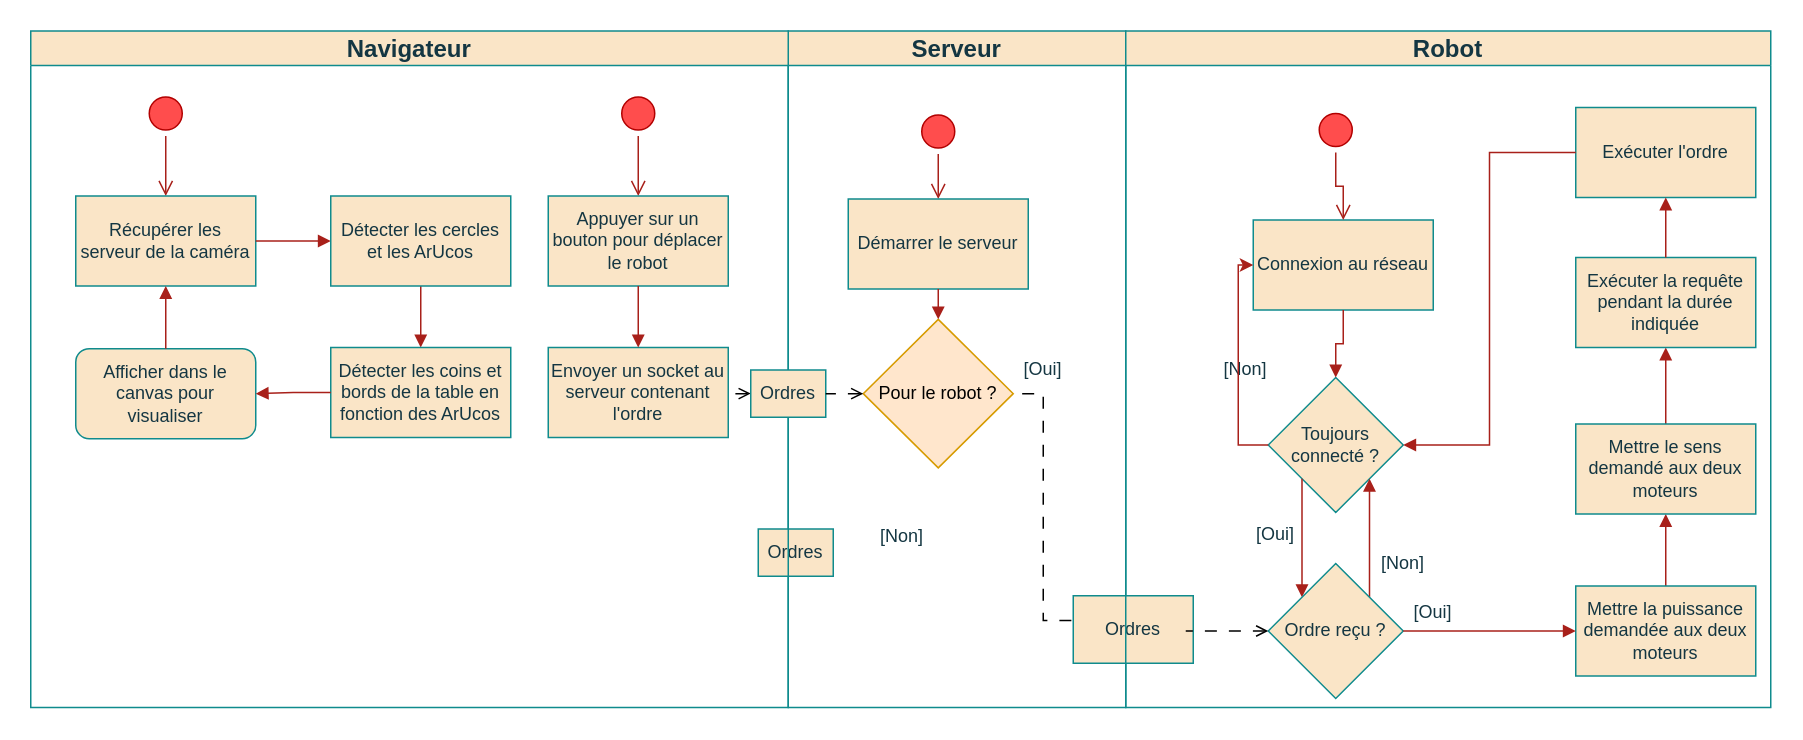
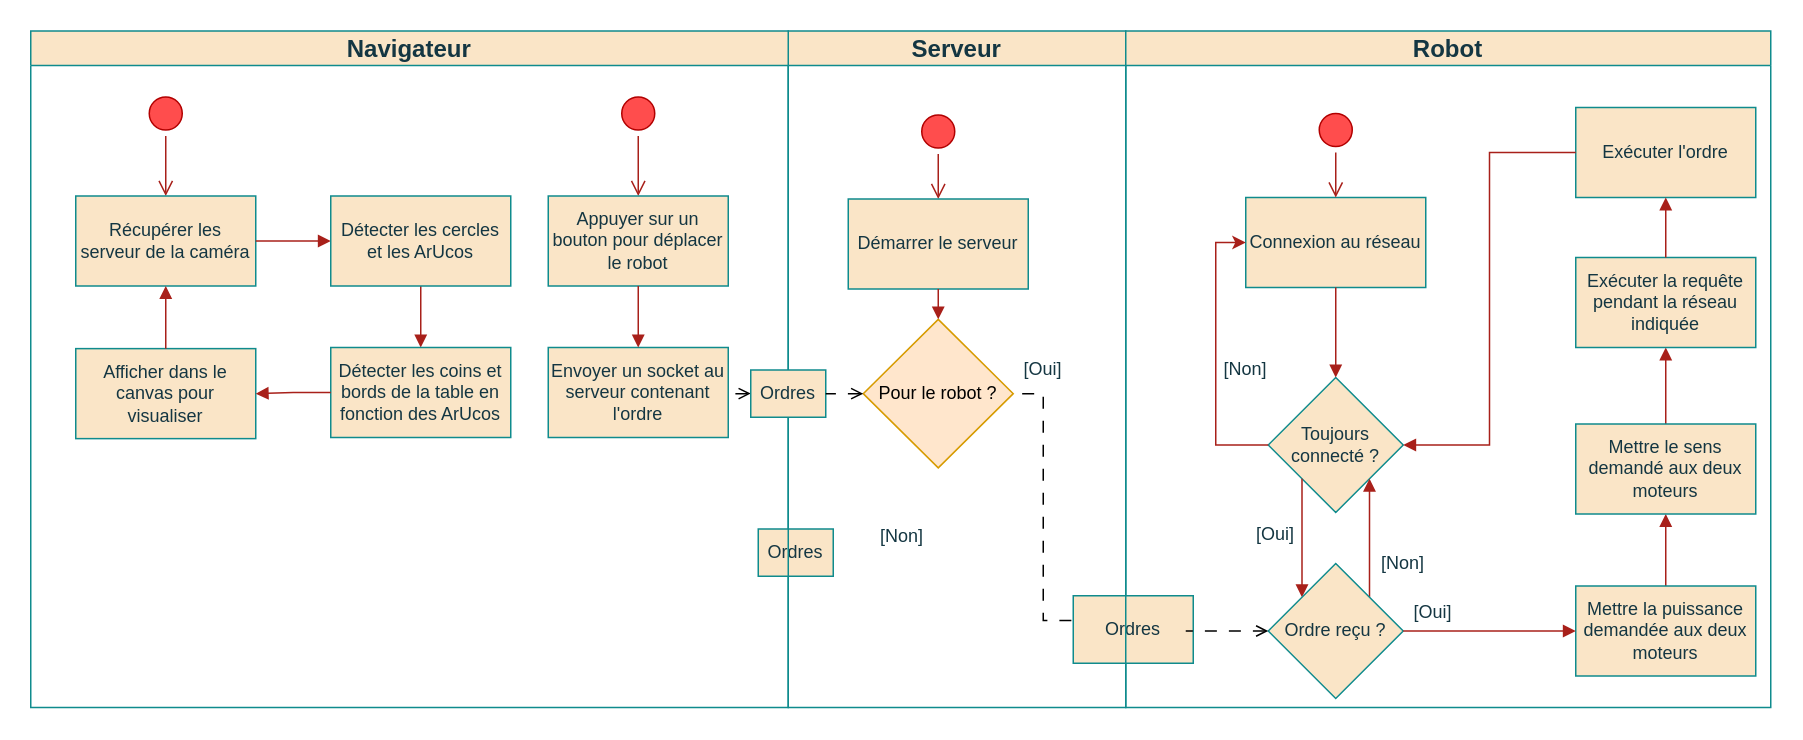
(1343, 265) -> (1336, 242)
(1666, 302) -> (1666, 302)
(166, 393) -> (166, 393)
